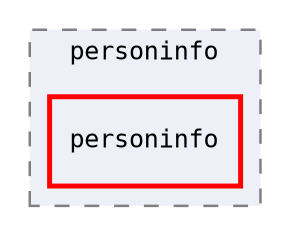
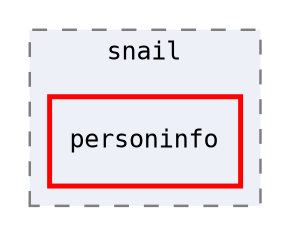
(145, 53) -> (145, 53)
